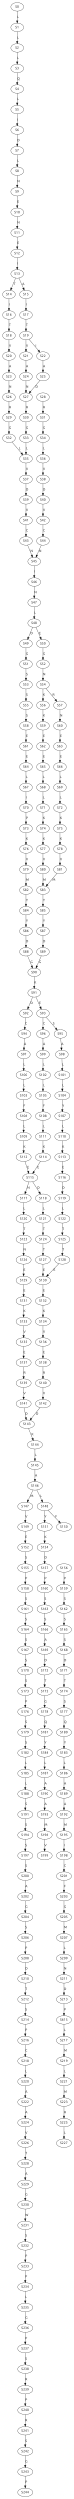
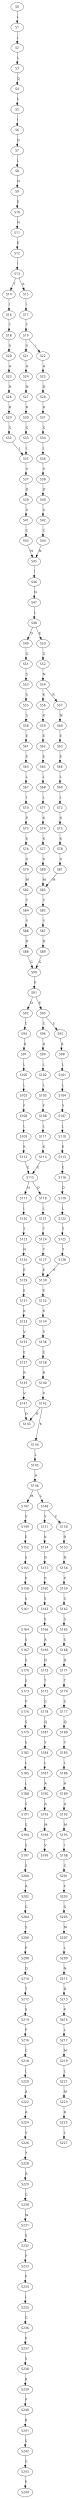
(35, 386) -> (43, 386)
(30, 1433) -> (39, 1423)
none -> (64, 1547)
(25, 1618) -> none
